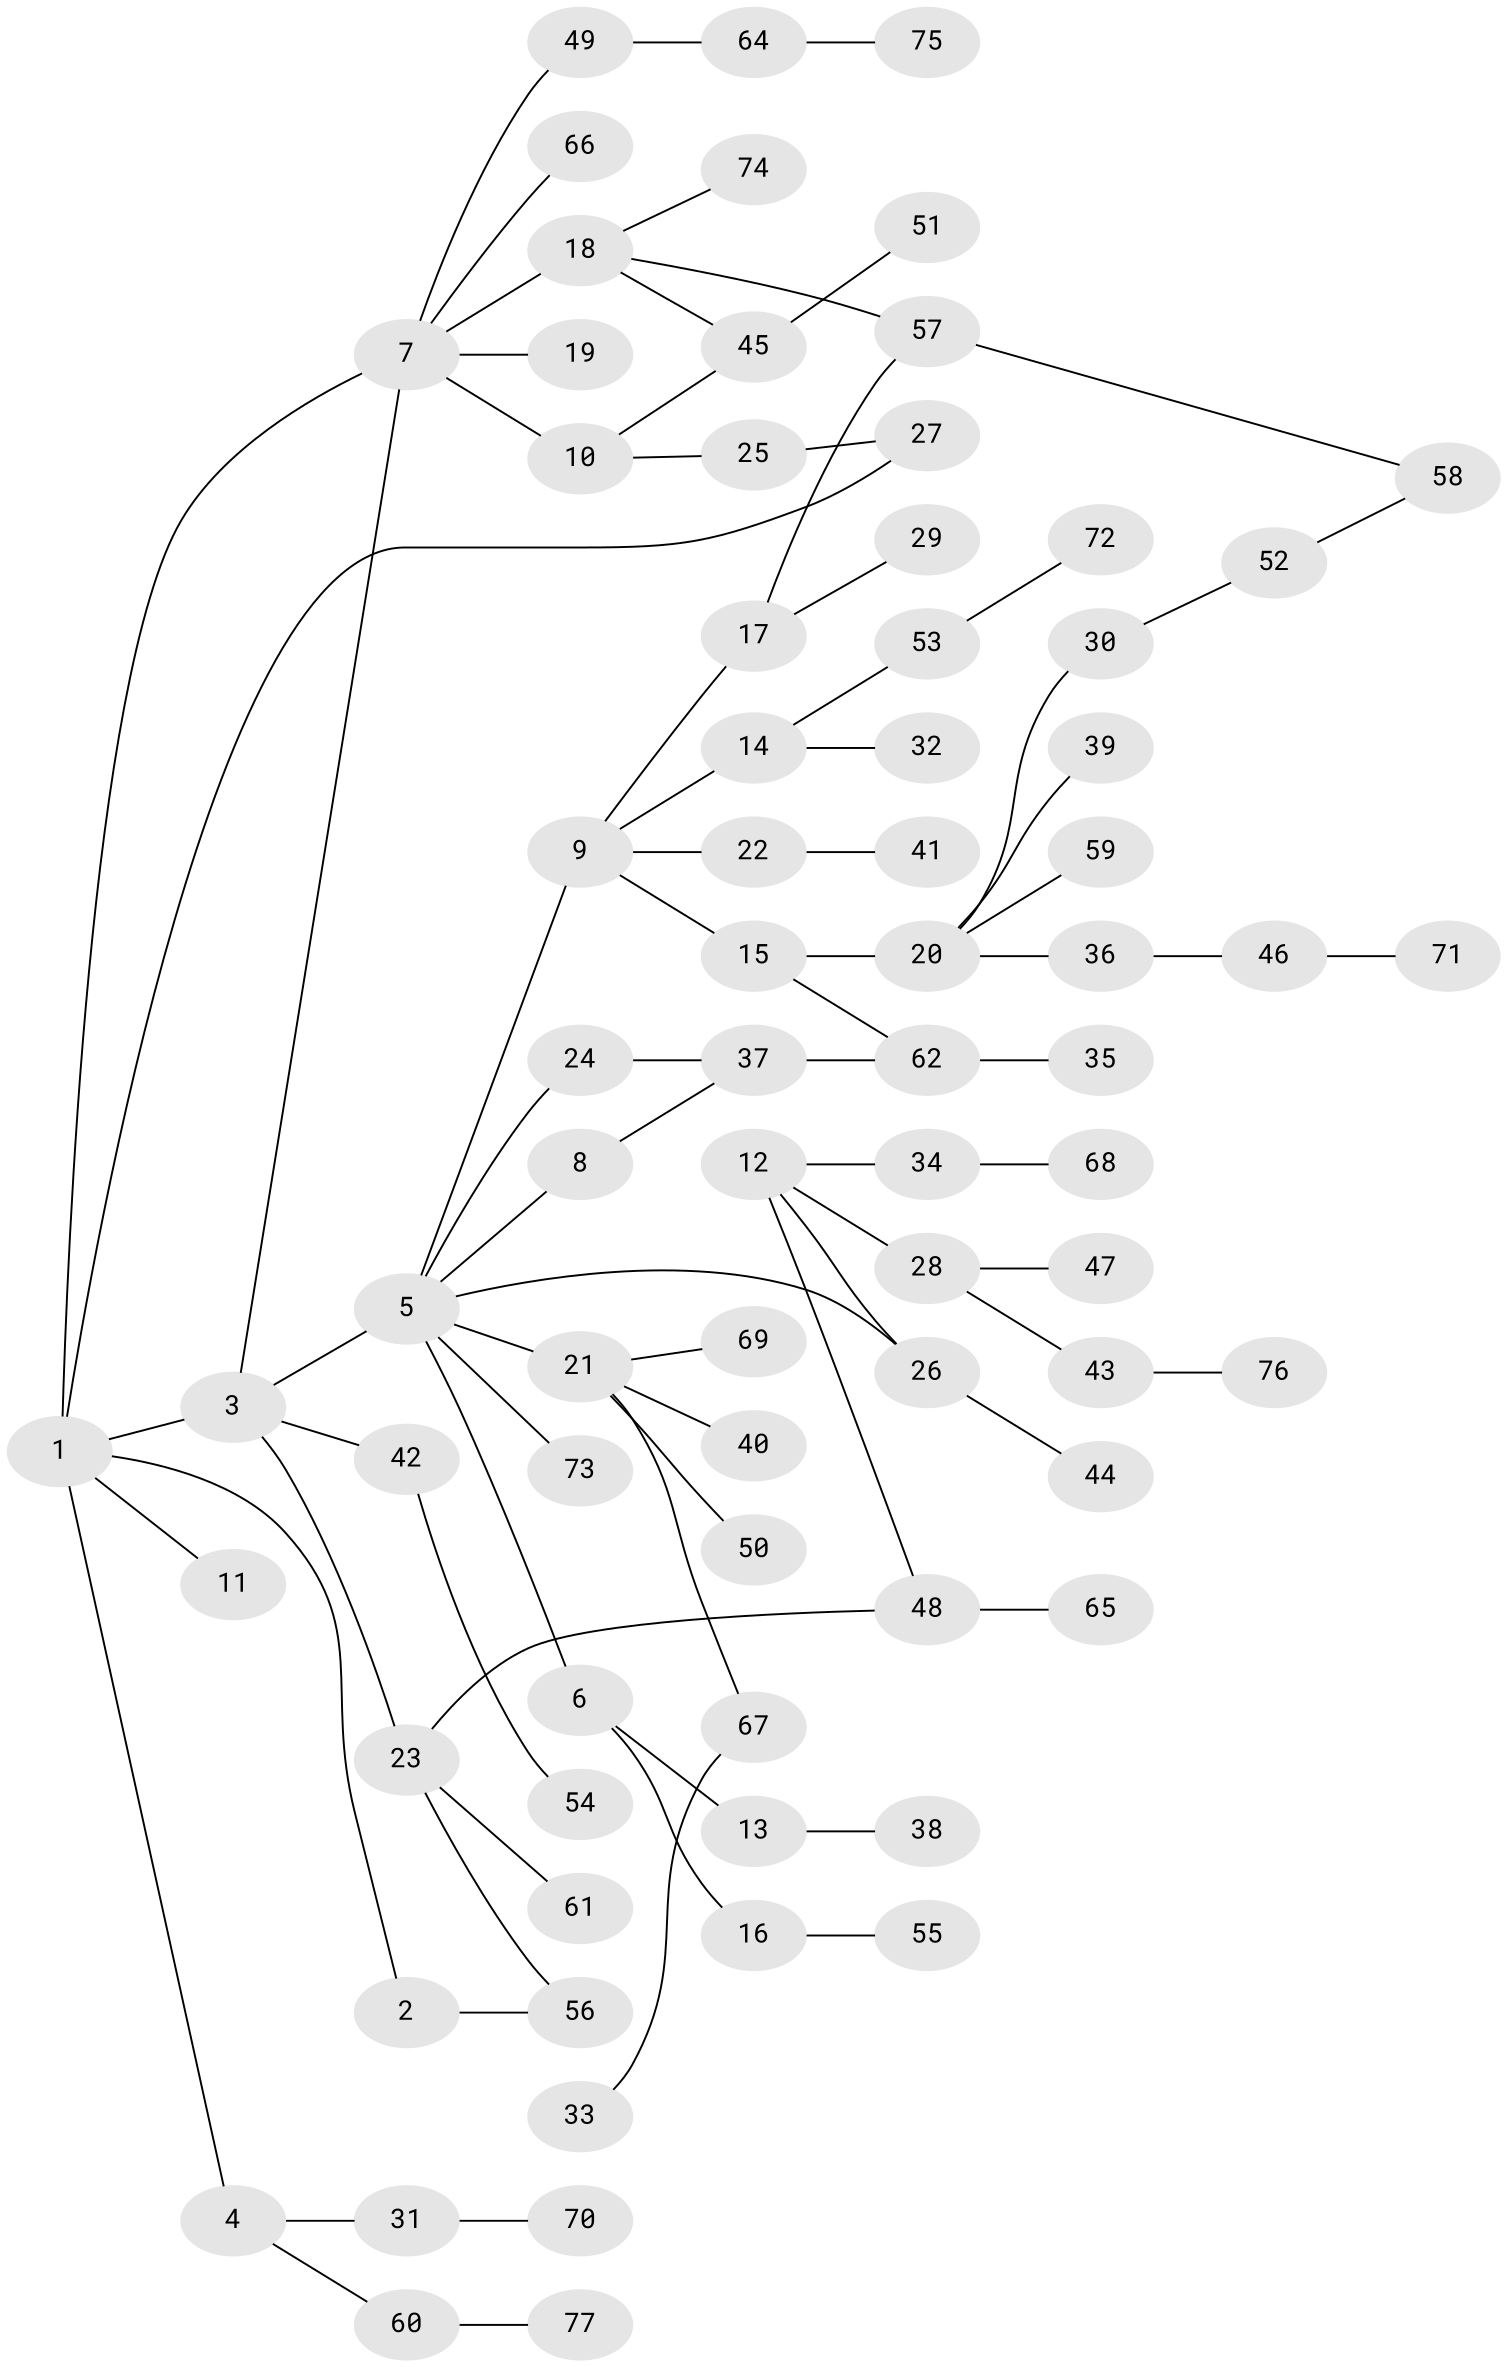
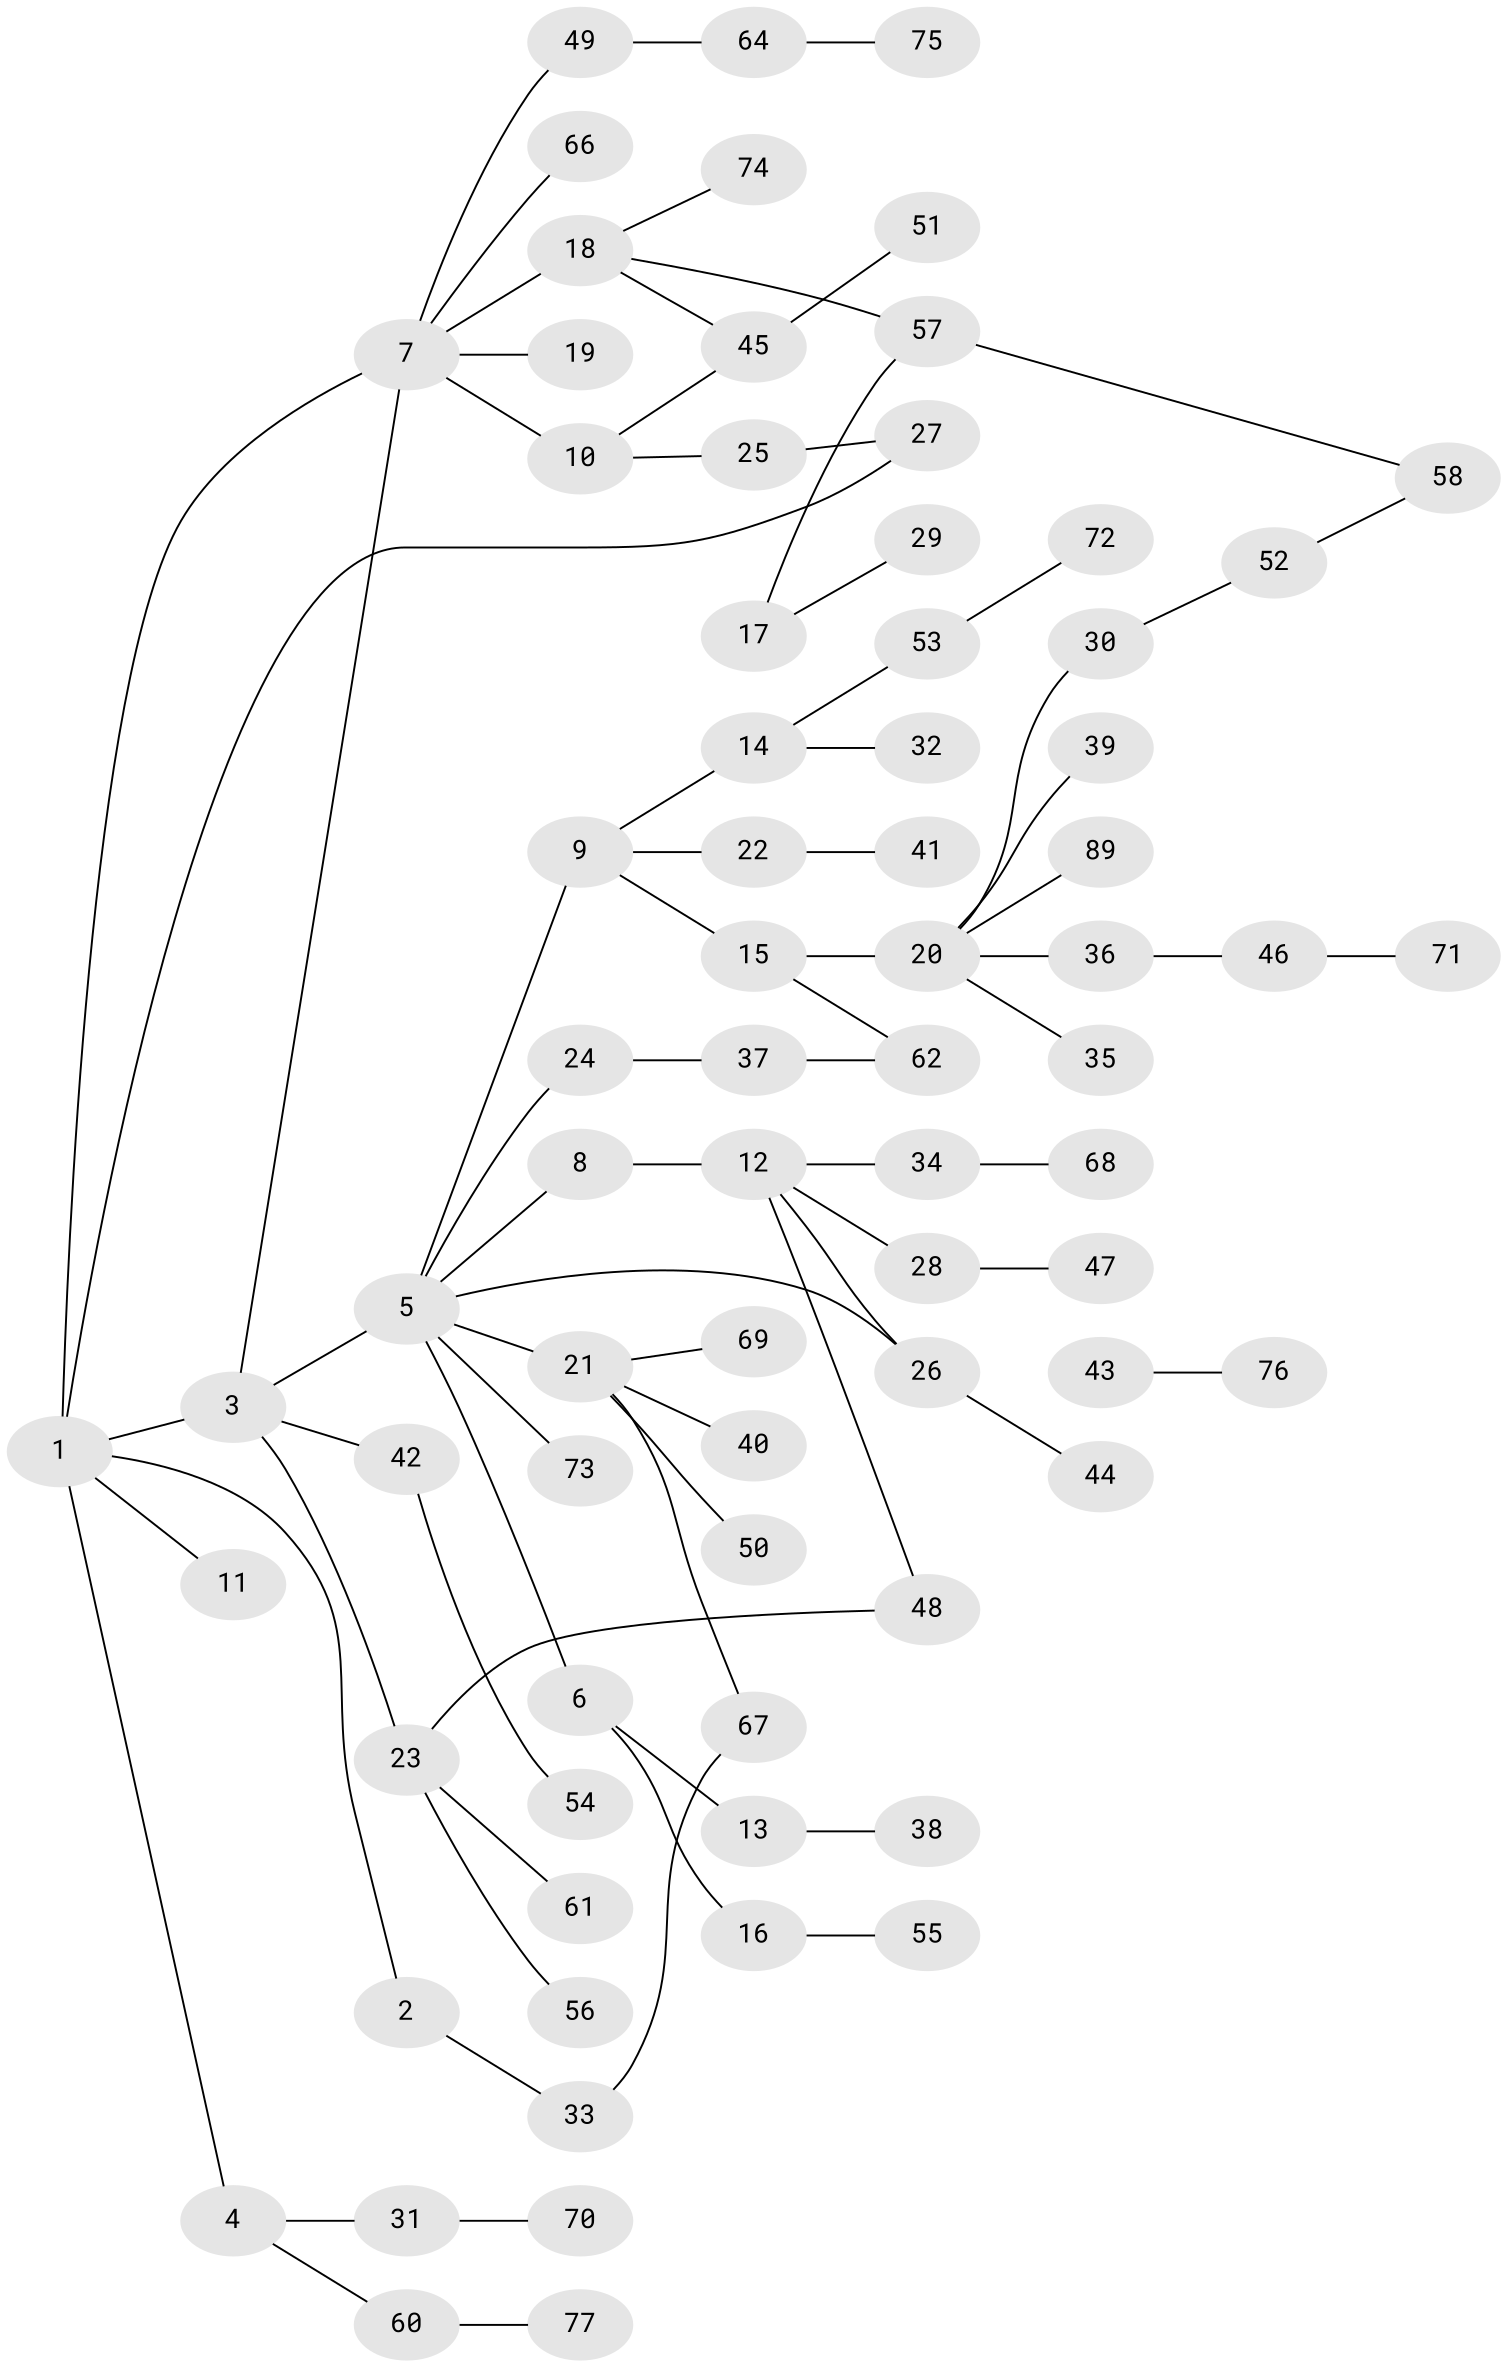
(665, 743) -> none
(1101, 852) -> (1101, 852)
(1014, 1060) -> (1014, 1008)
(667, 1112) -> (667, 1164)
(1014, 1321) -> none
(1101, 1610) -> none
(494, 2013) -> (494, 2065)
